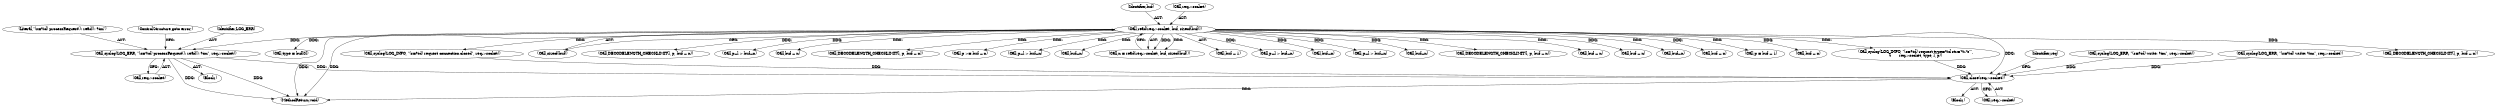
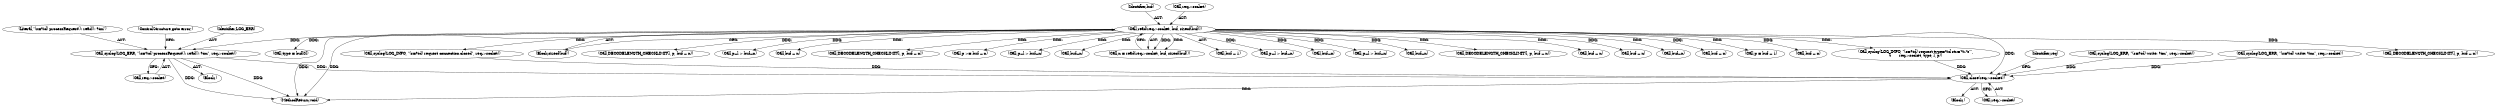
(552, 54) -> (552, 54)
